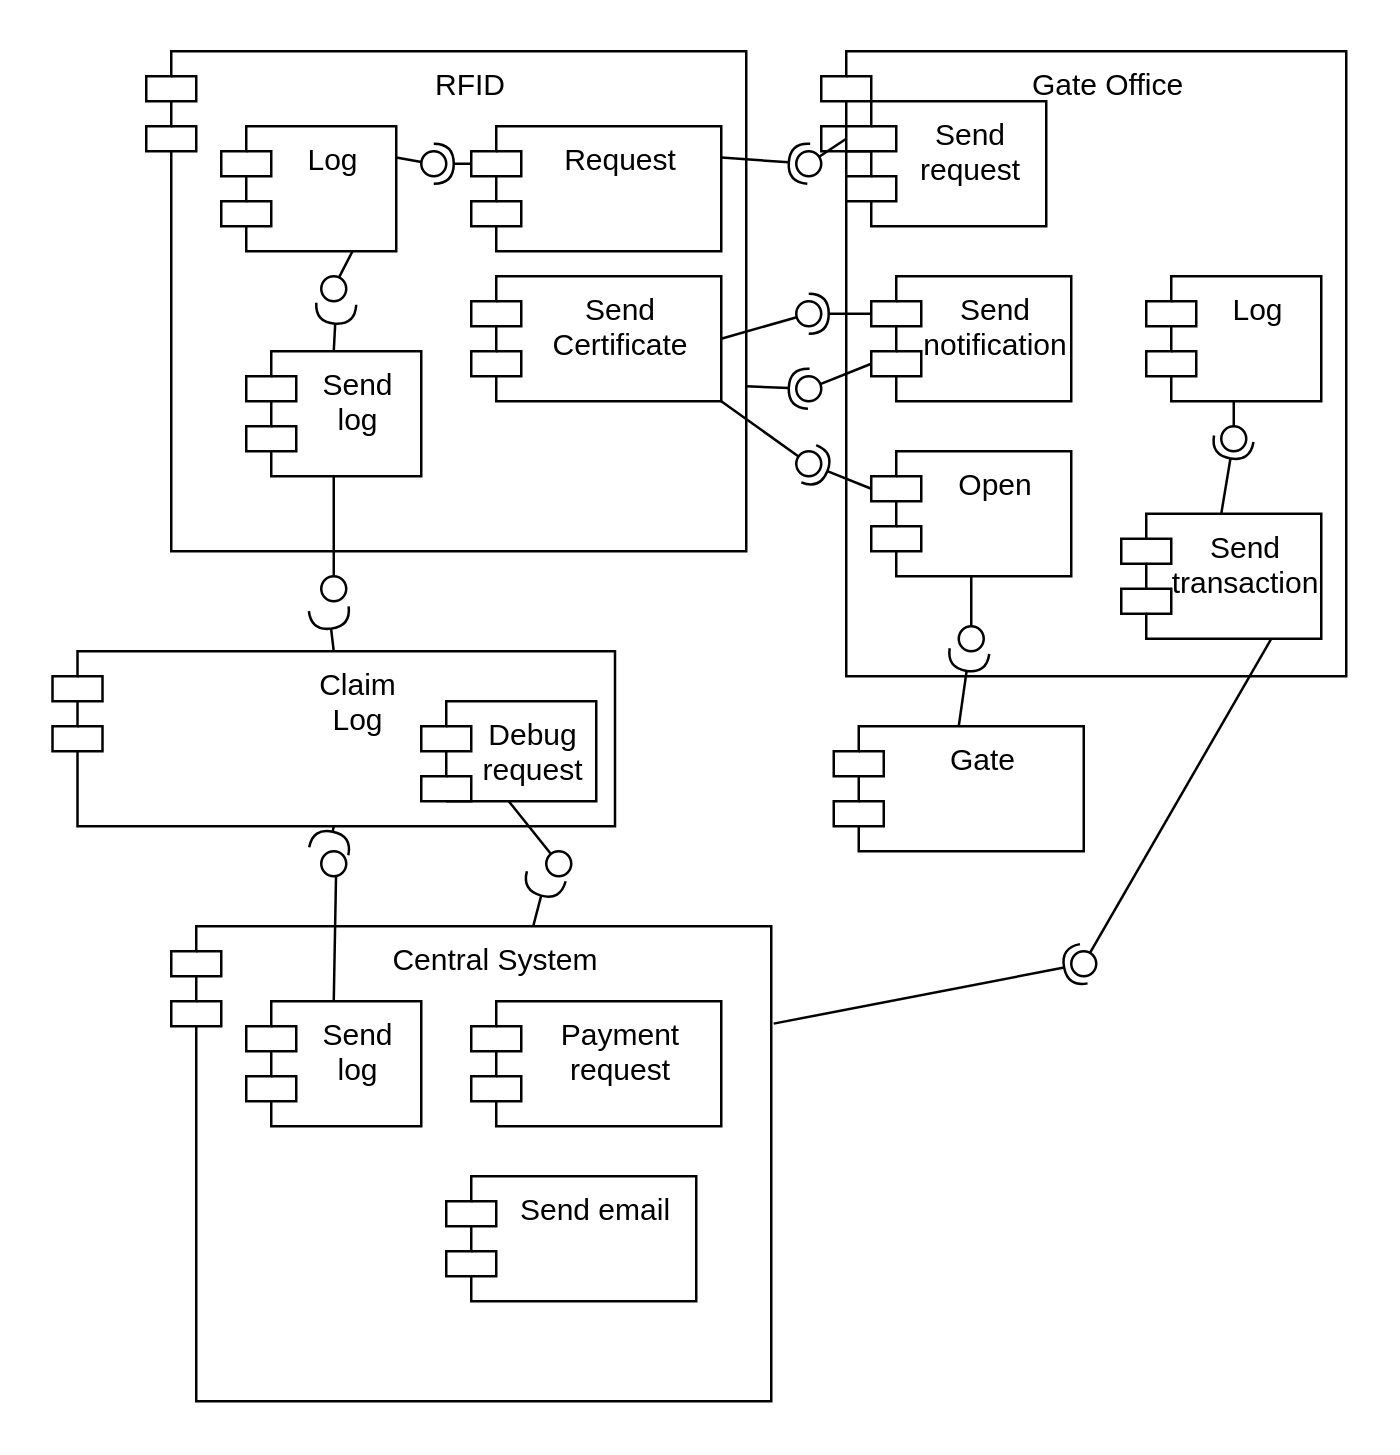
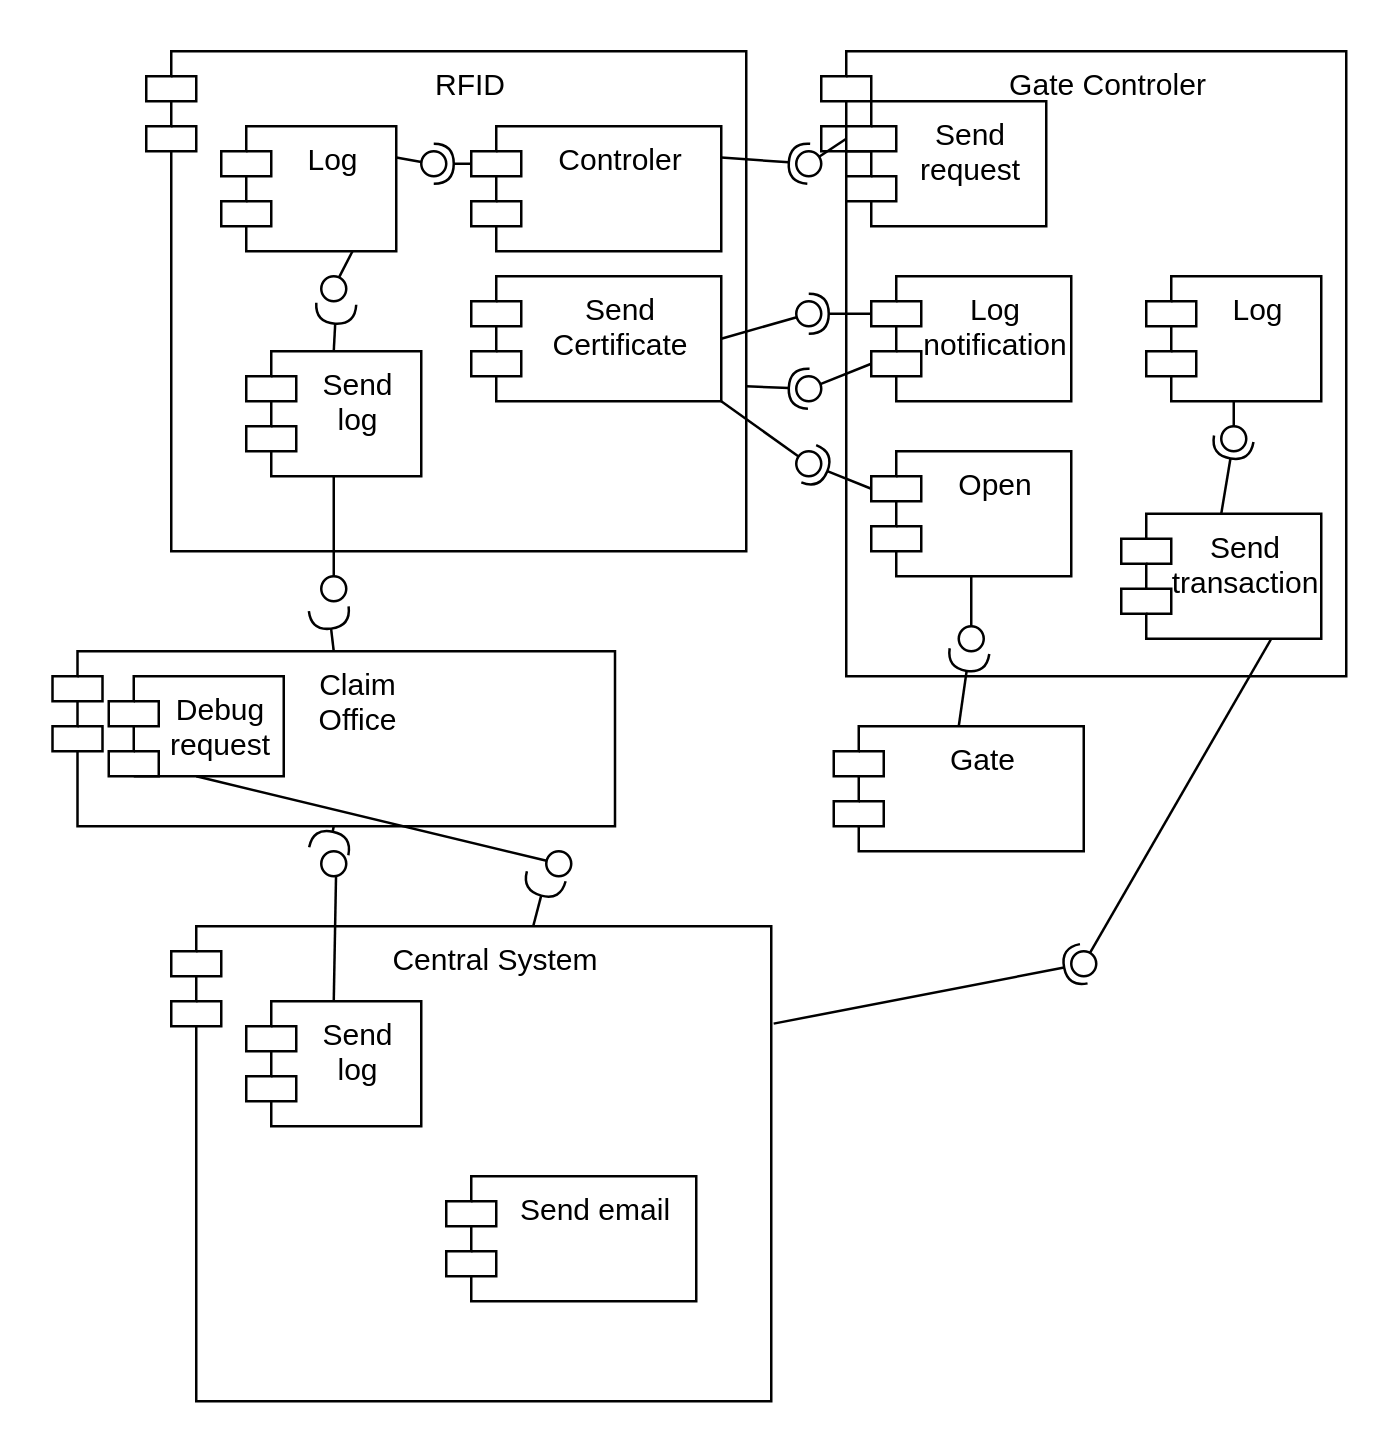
(1108, 85) -> (1108, 85)
(620, 160) -> (620, 160)
(995, 310) -> (995, 310)
(358, 685) -> (358, 685)
(509, 751) -> (196, 726)
(596, 1064) -> none
